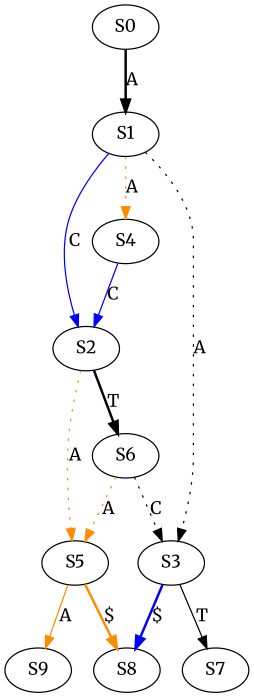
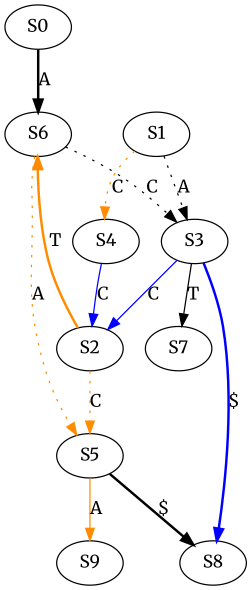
(126, 75) -> (38, 75)
(132, 188) -> (118, 188)
(67, 229) -> (147, 291)
(104, 396) -> (46, 252)
(75, 456) -> (96, 402)
(98, 611) -> (147, 505)
